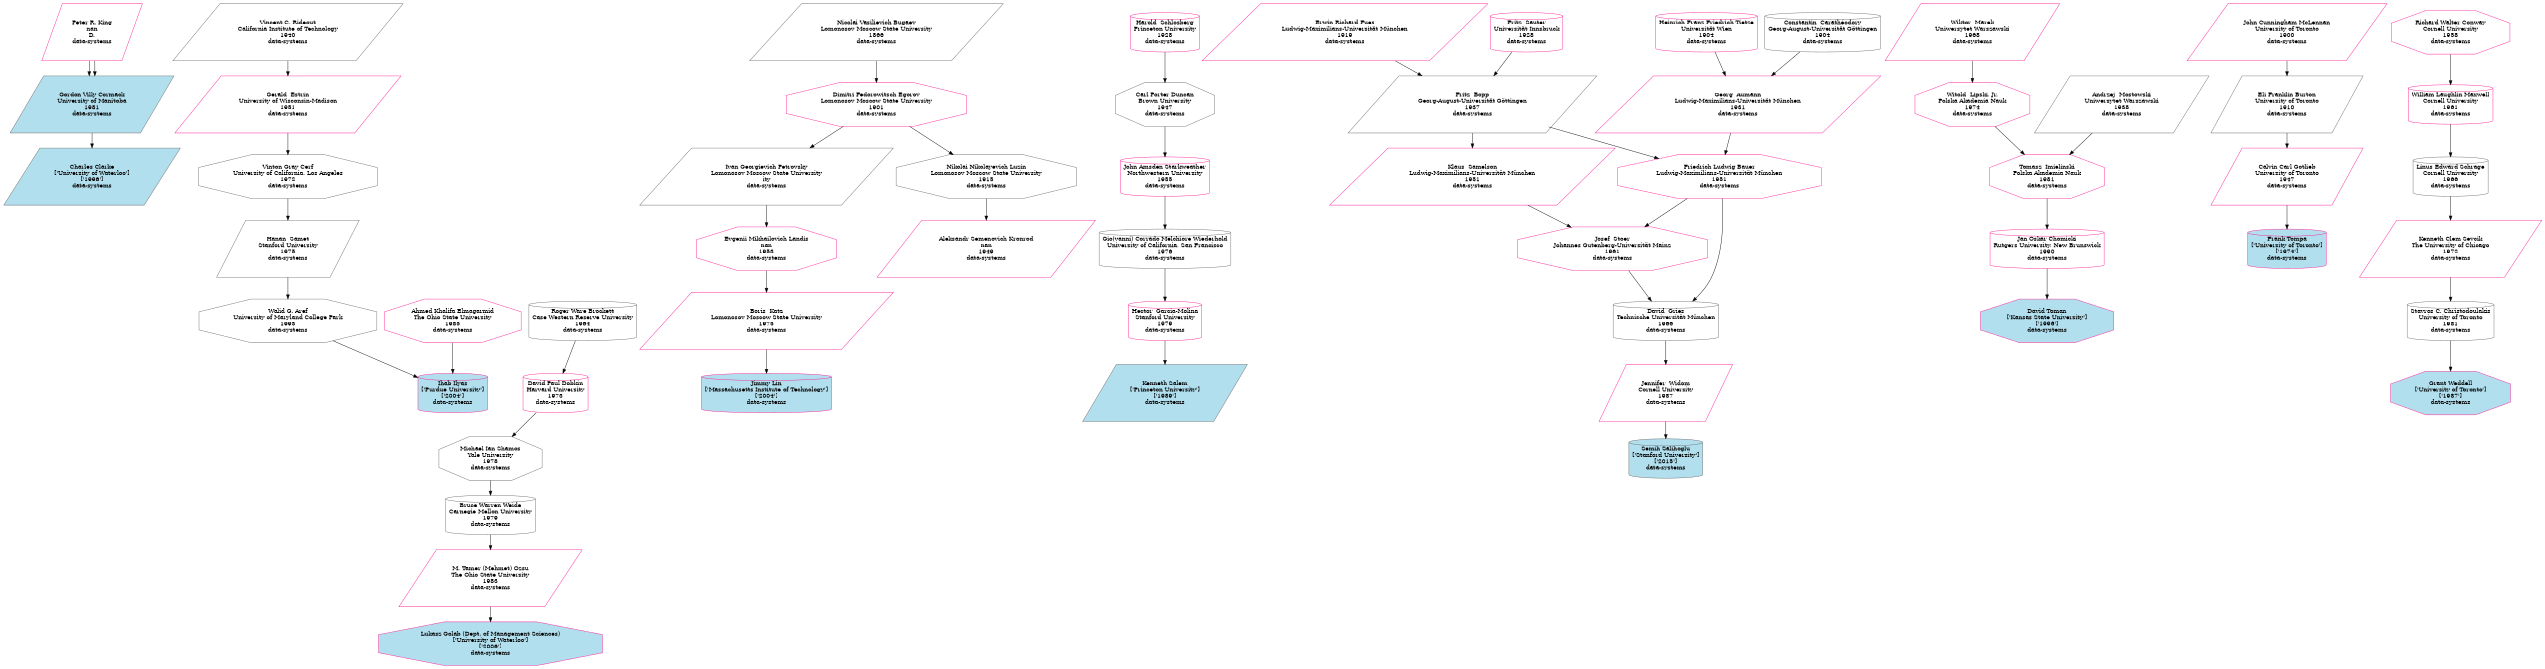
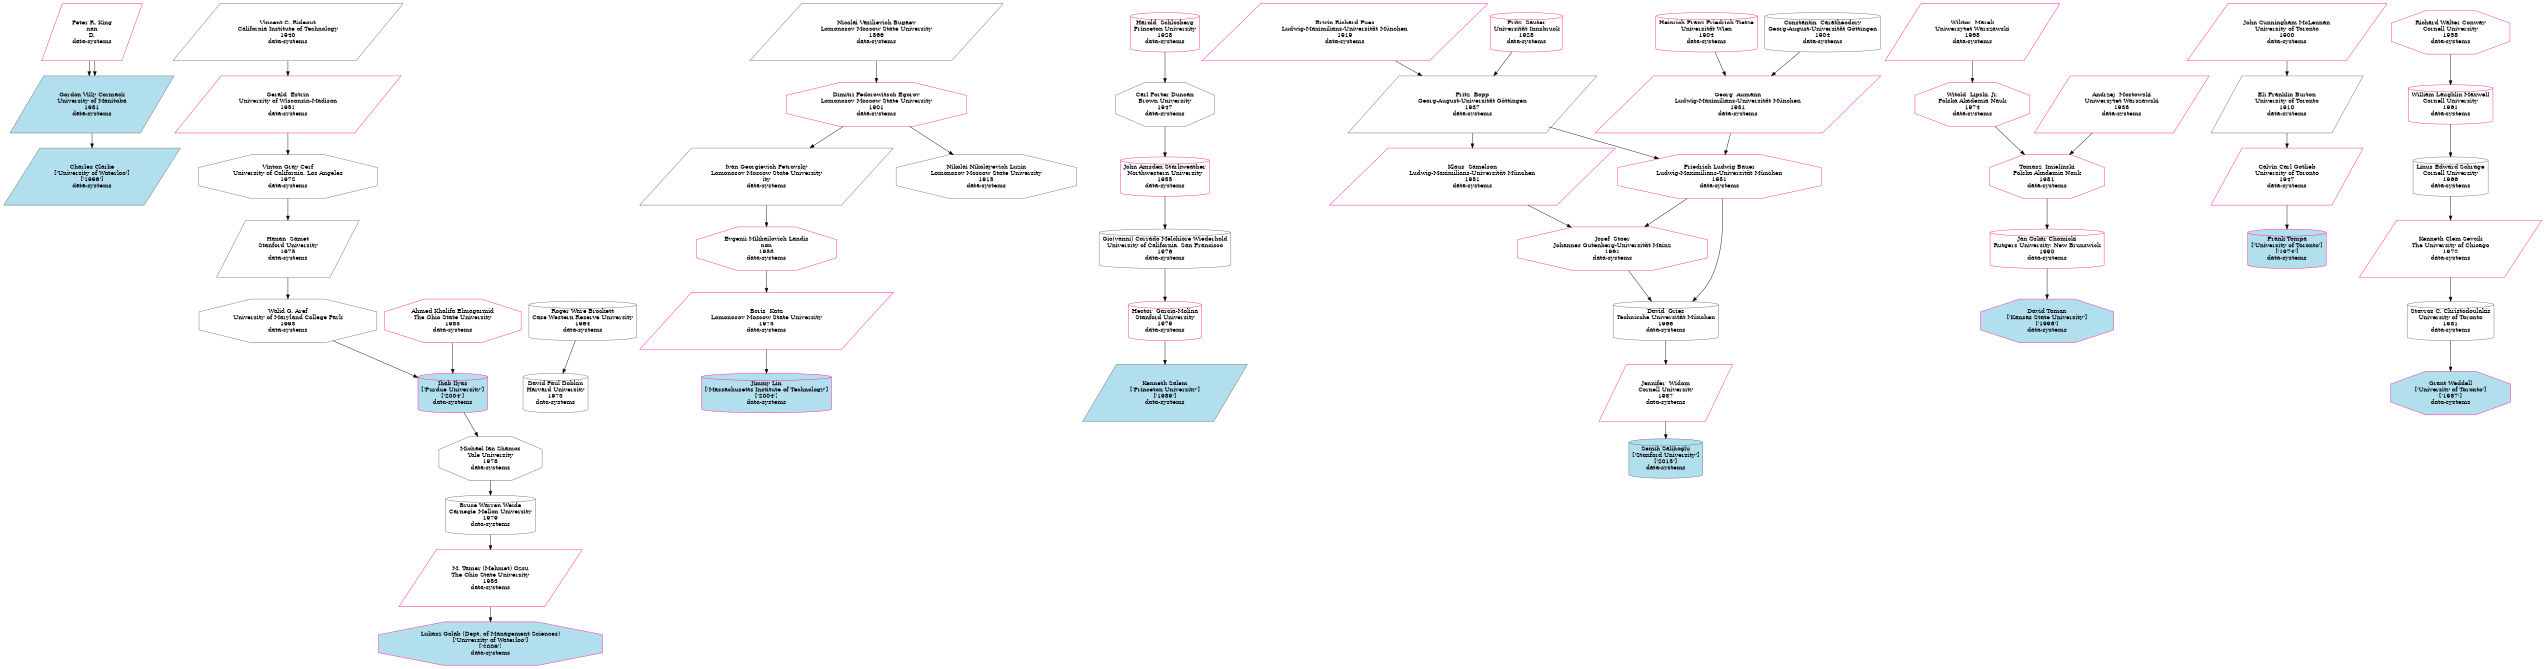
(2122, 104) -> (2122, 104)
(986, 249) -> none
(556, 393) -> (556, 393)
(526, 423) -> (470, 423)
